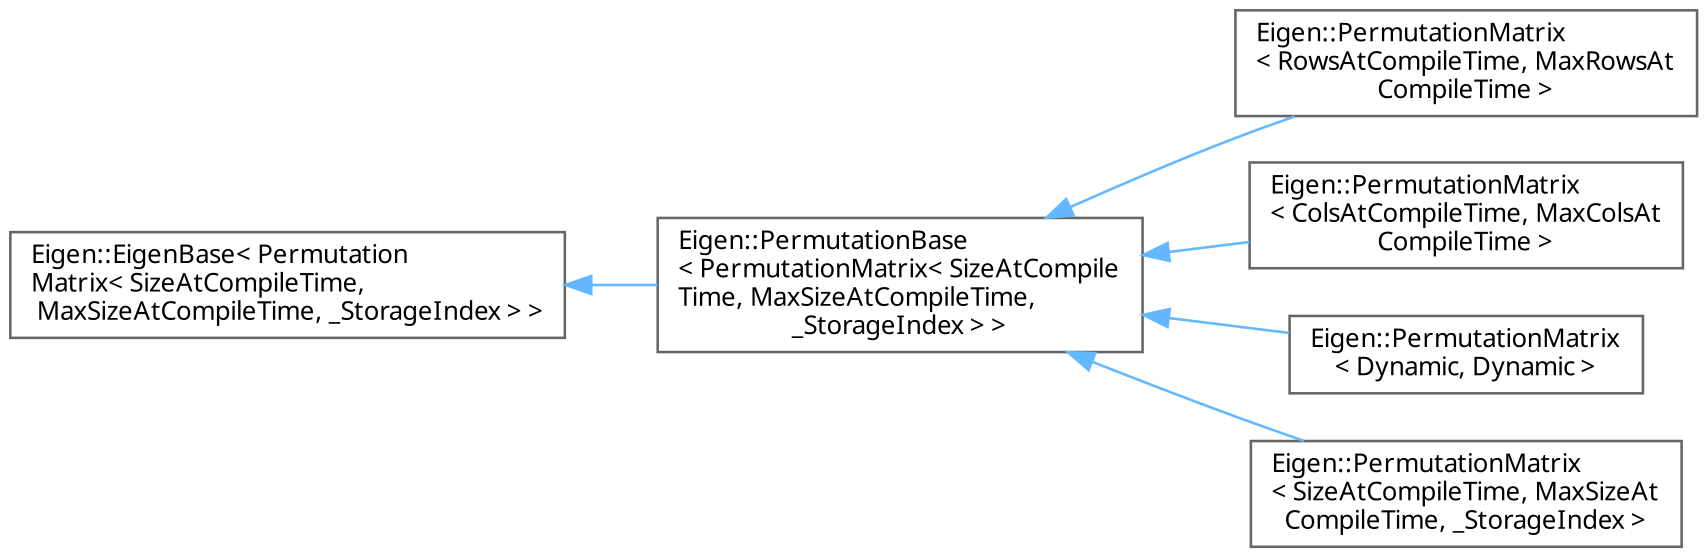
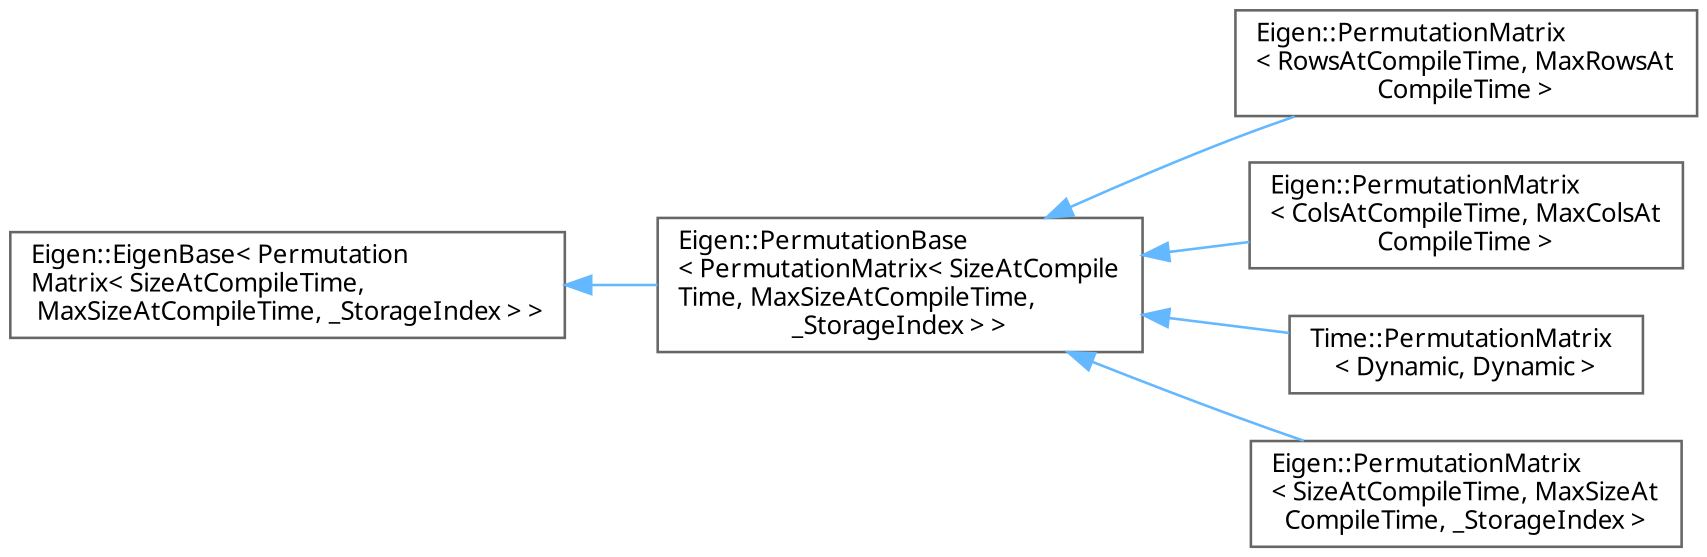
(1466, 355) -> (1466, 355)
